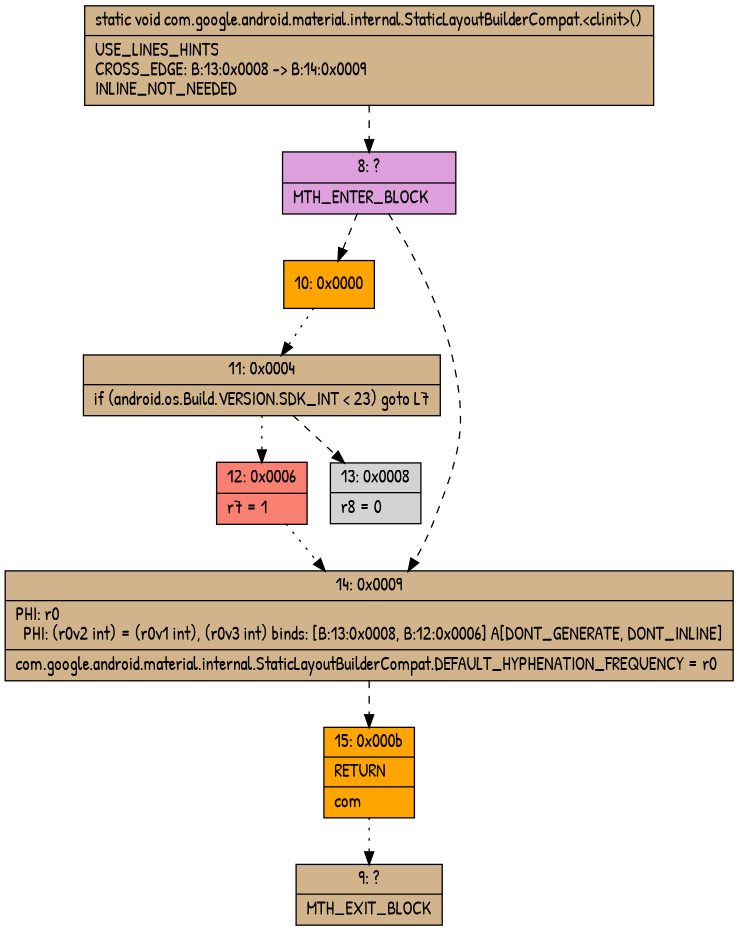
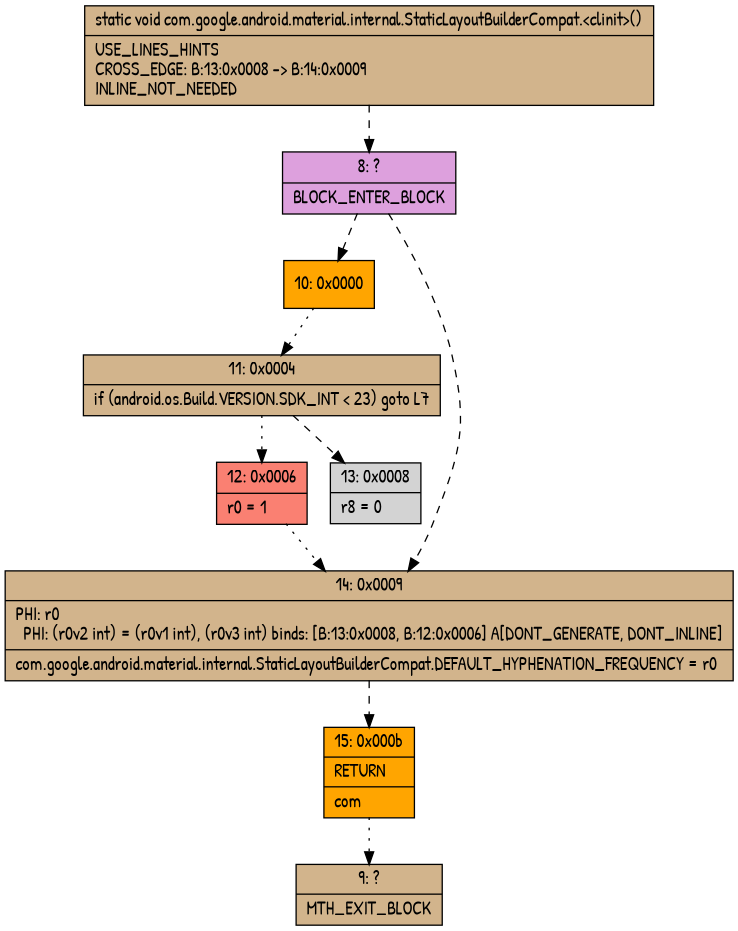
(361, 198) -> (369, 198)
(248, 508) -> (247, 508)
